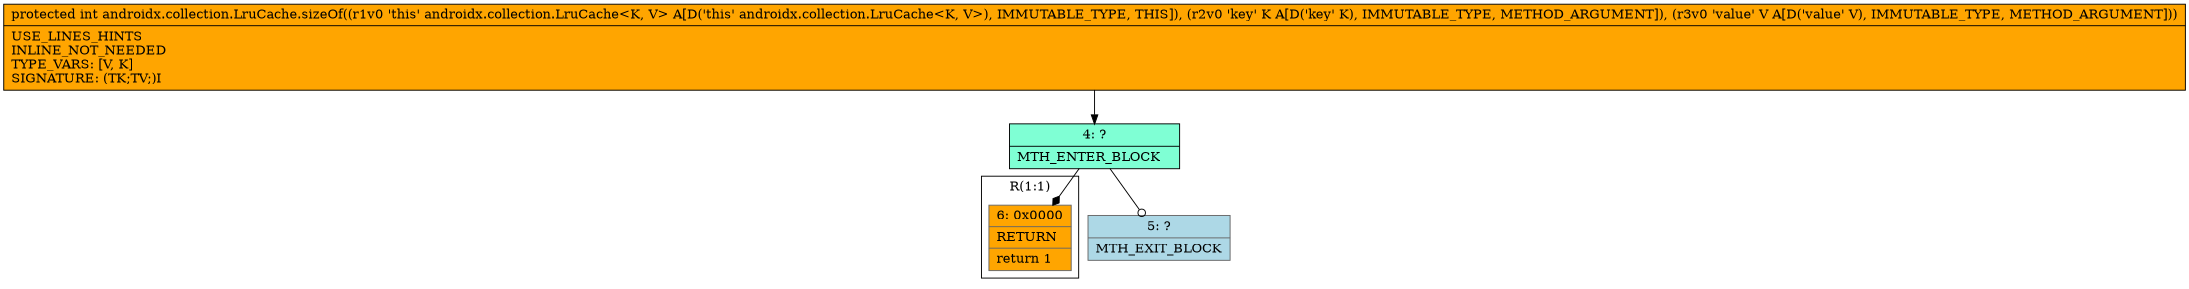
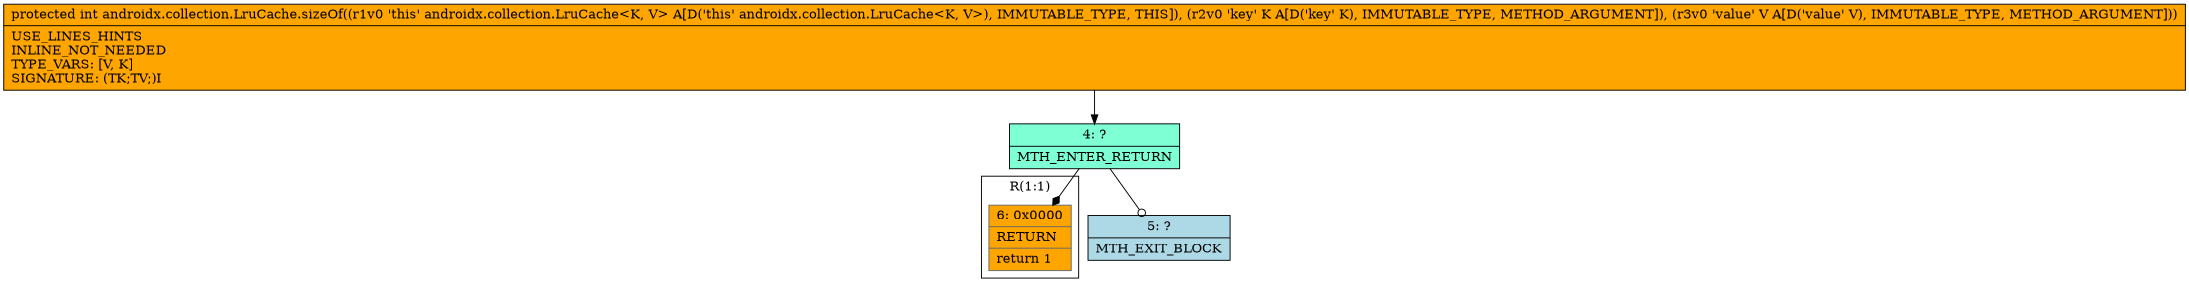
(1089, 157) -> (1095, 157)
(1159, 238) -> (1159, 238)
